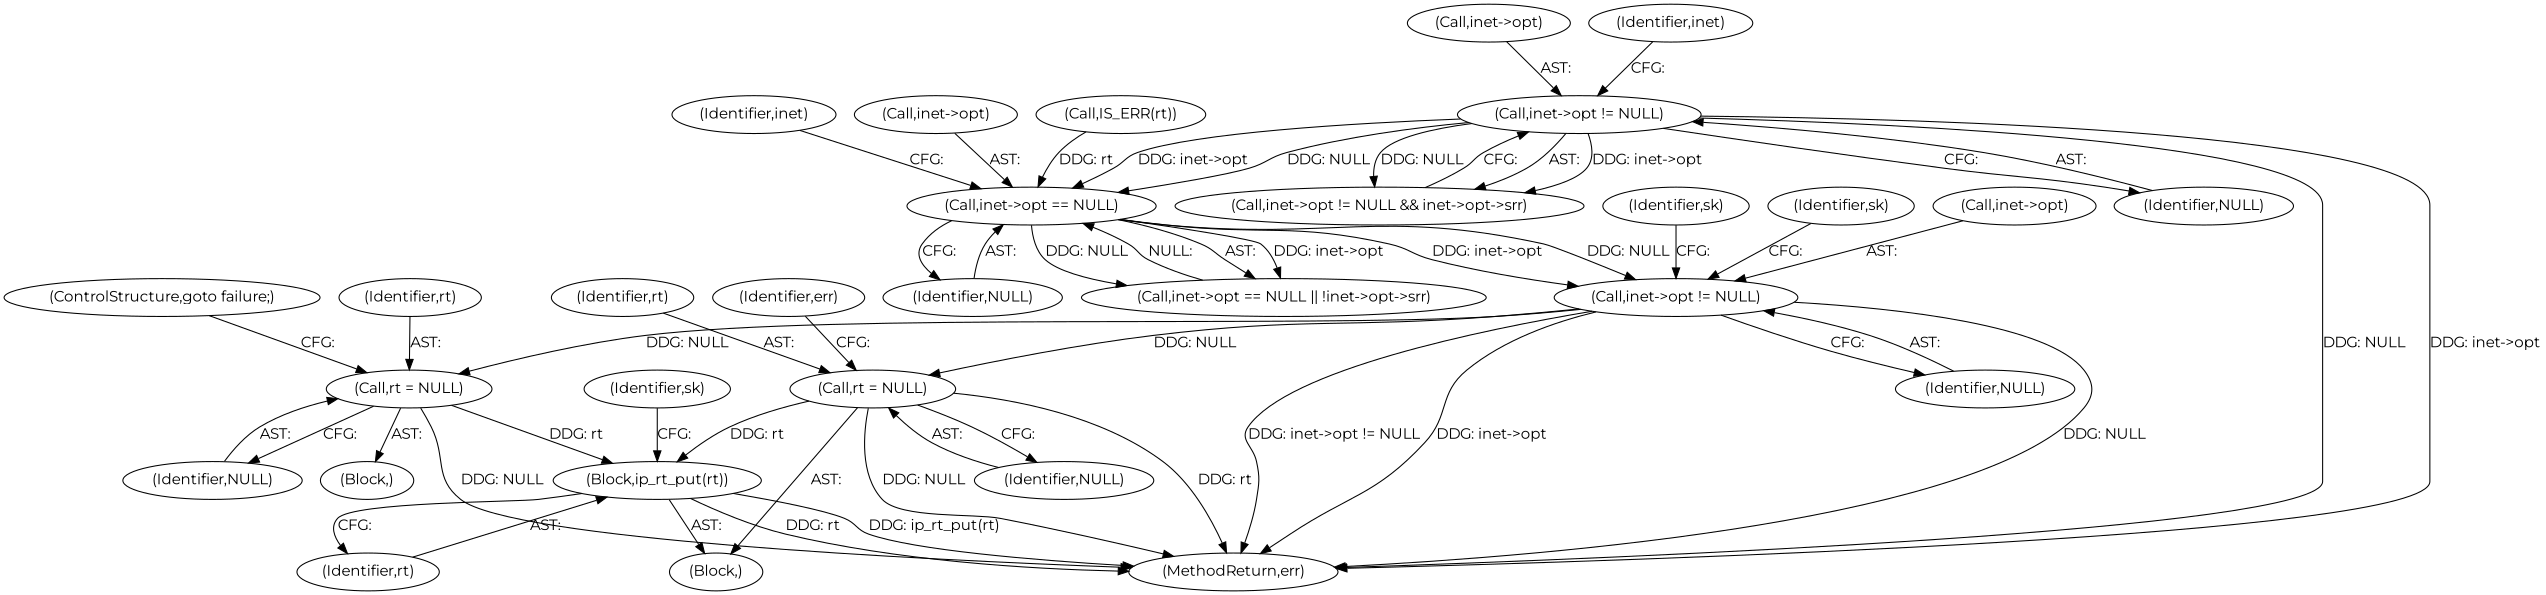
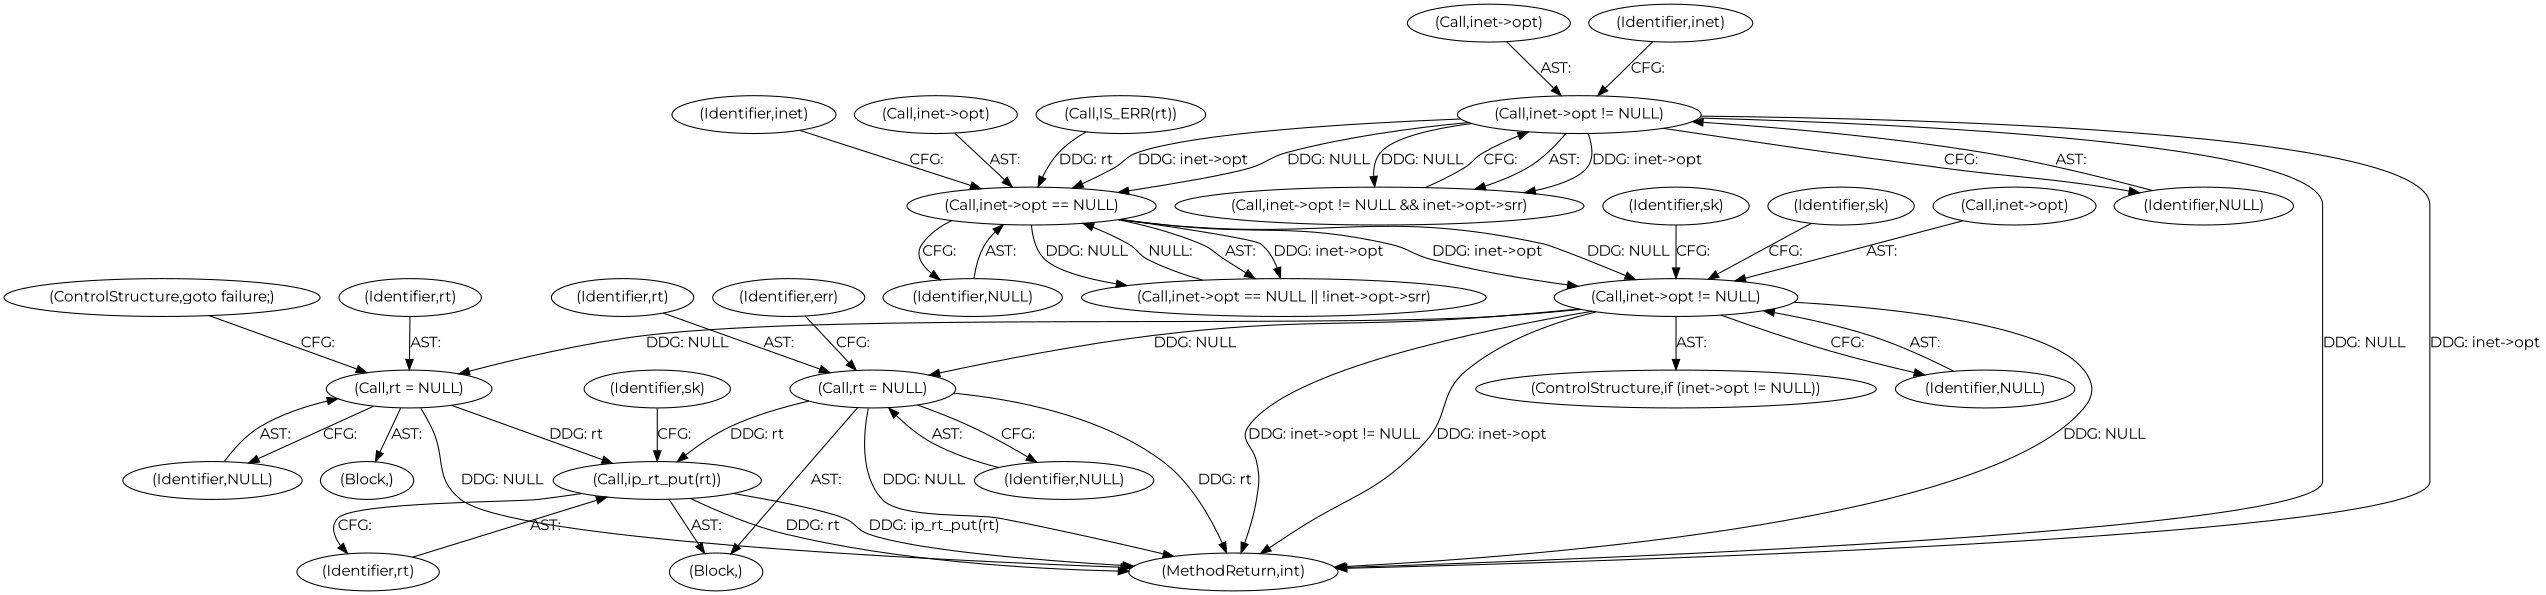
none -> (1676, 389)
(657, 480) -> (657, 480)
(1233, 572) -> (1233, 572)
